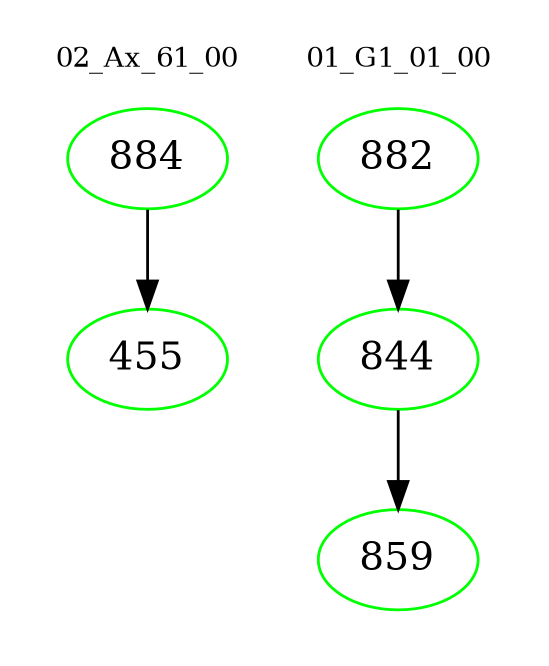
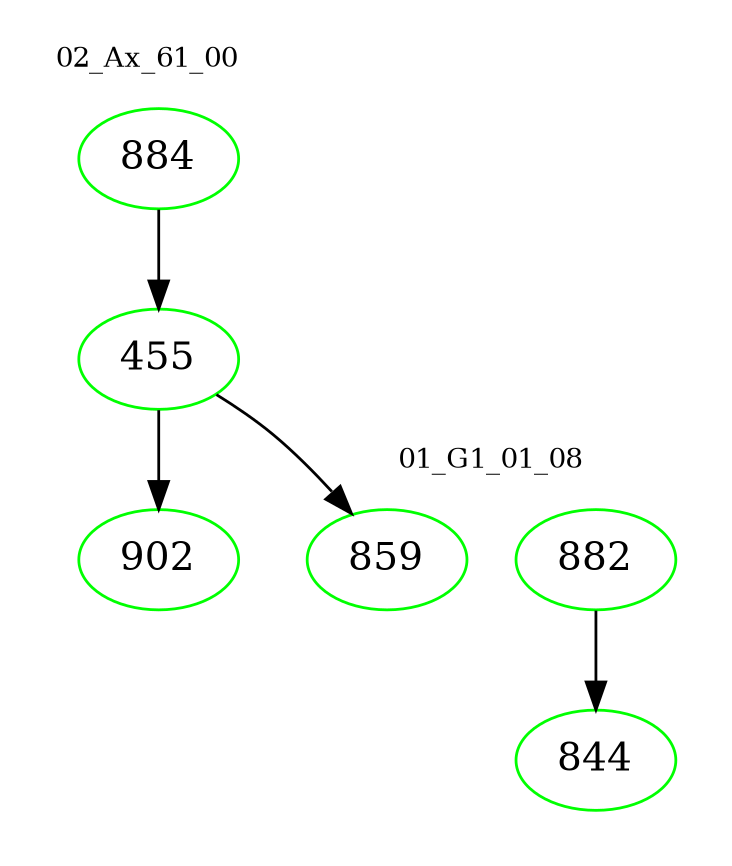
(400, 60) -> (492, 461)
(398, 446) -> (303, 462)
none -> (159, 560)
